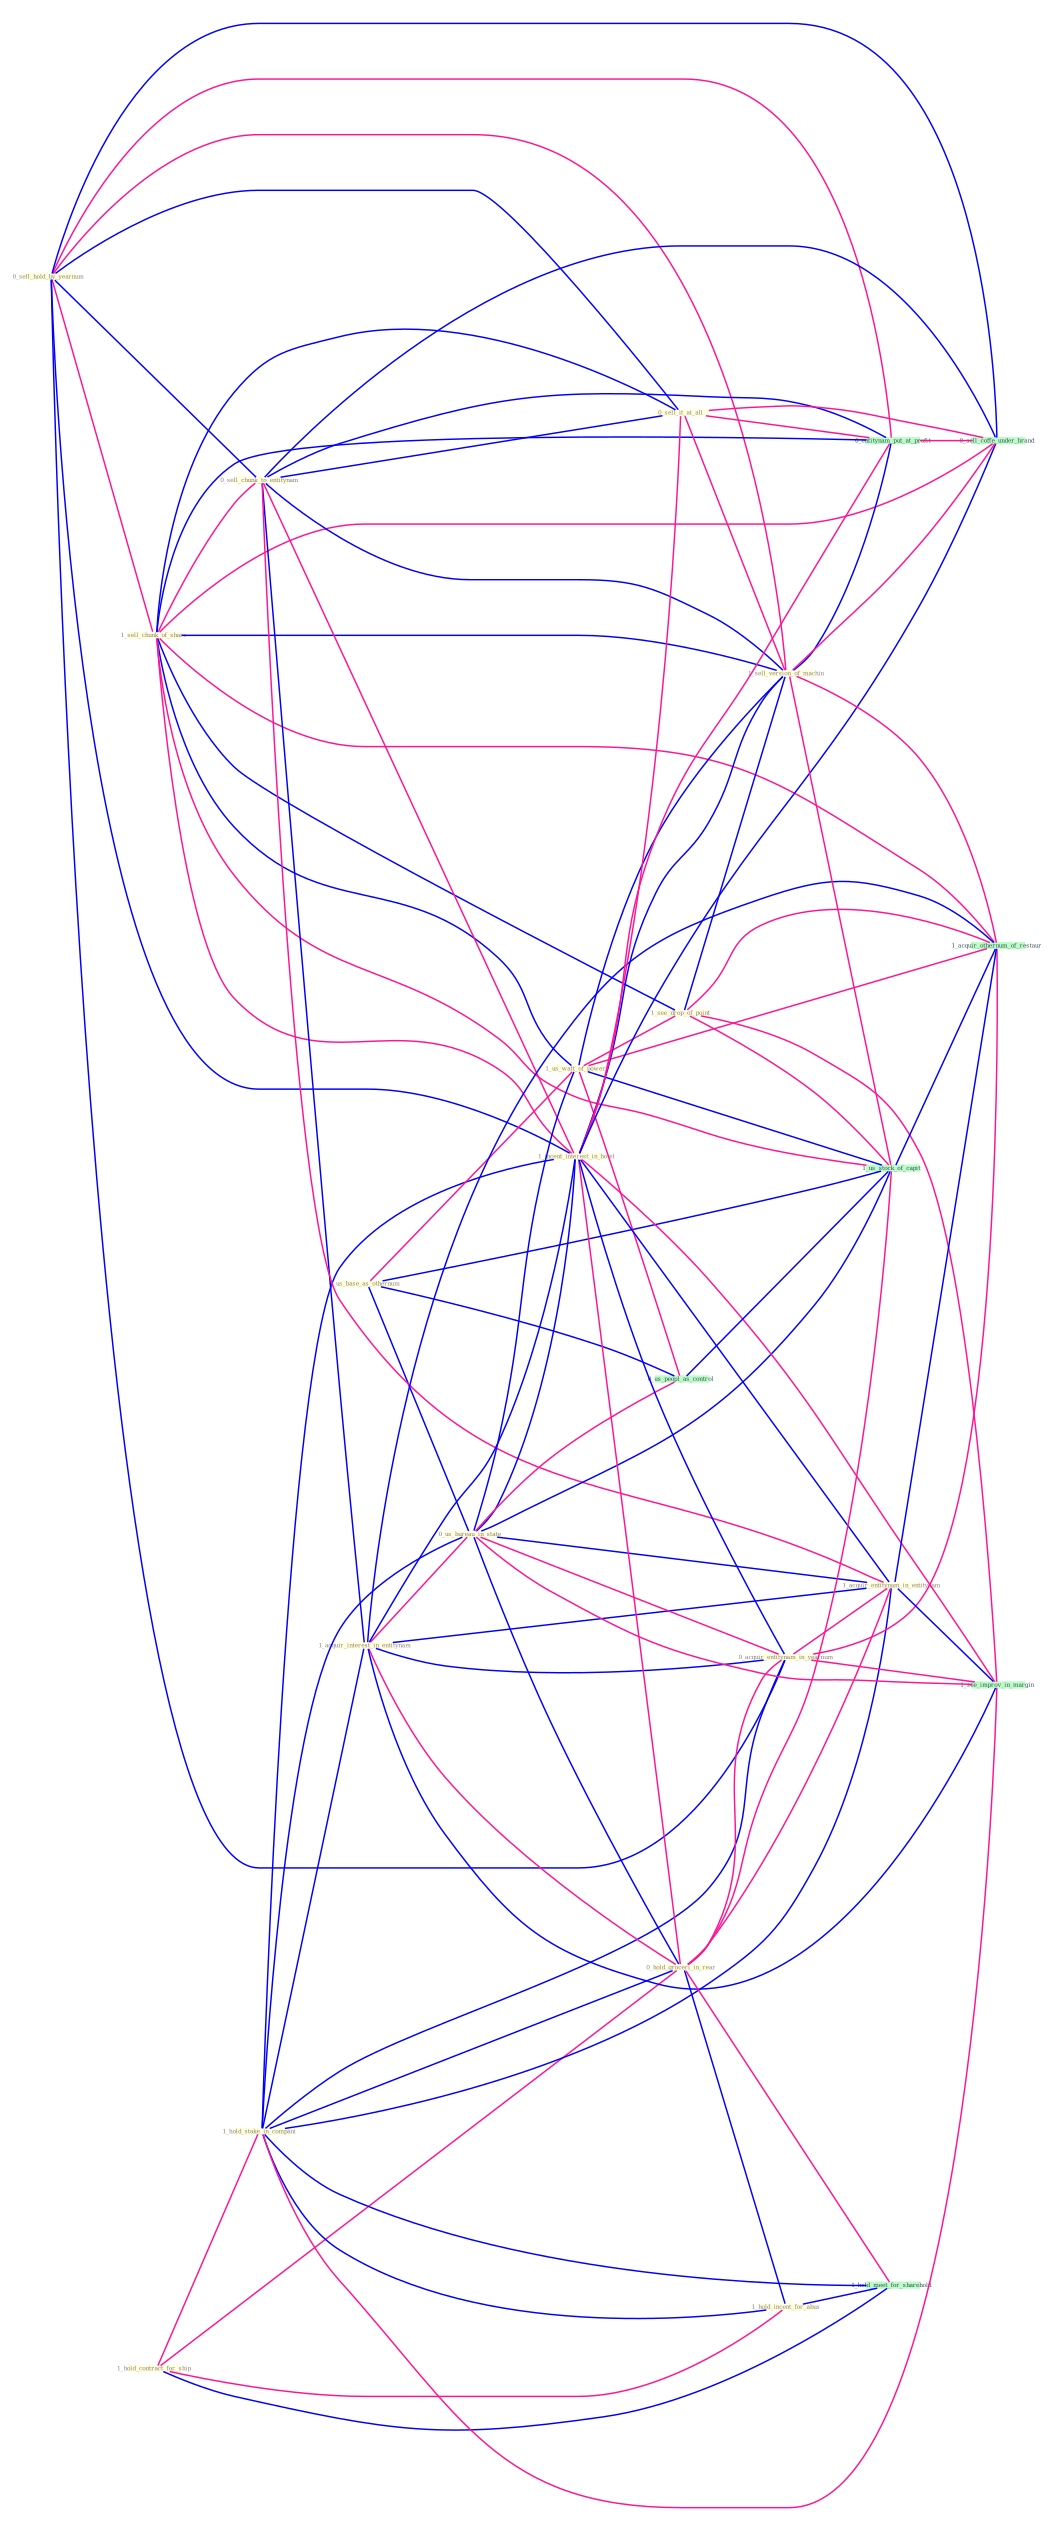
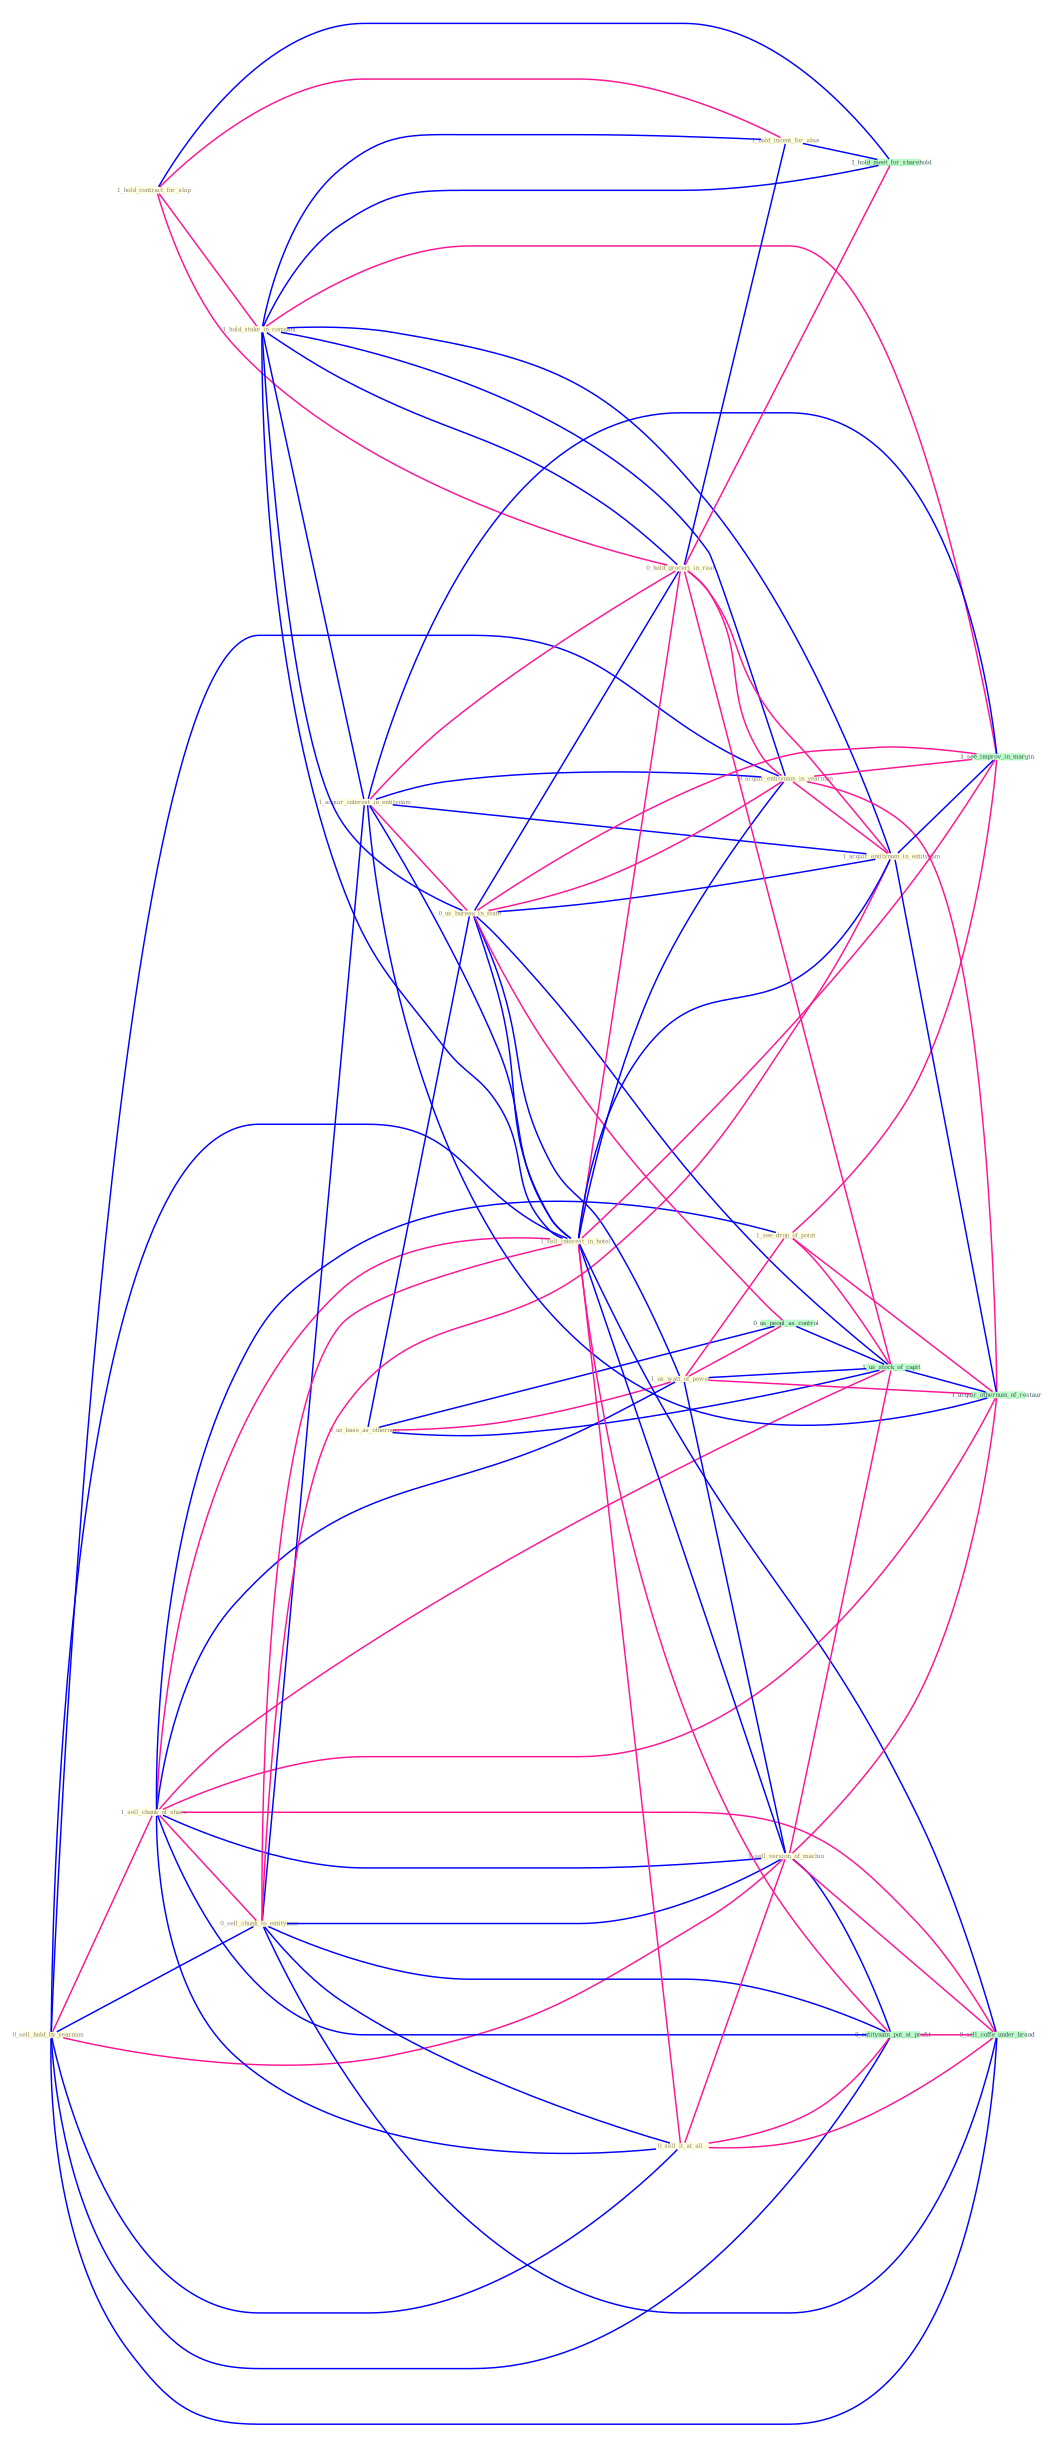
(547, 79) -> (429, 2369)
(735, 843) -> none
(577, 1156) -> (577, 1241)
